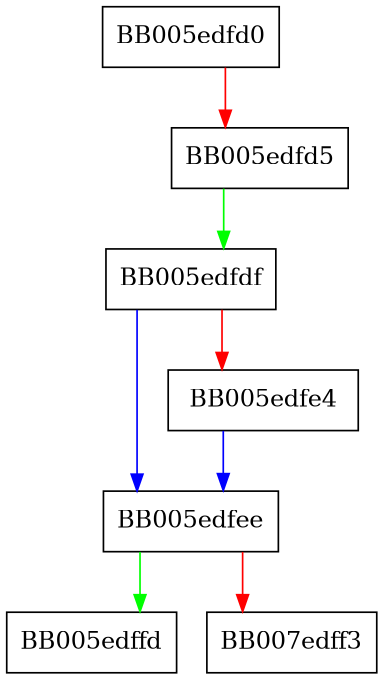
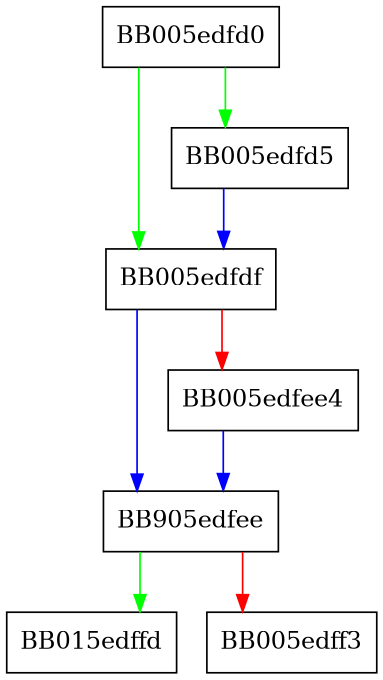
(225, 89) -> (225, 89)
none -> (139, 150)
(224, 210) -> (224, 210)
(263, 400) -> (263, 400)
(191, 521) -> (191, 521)
(92, 643) -> (92, 643)
(292, 643) -> (292, 643)
